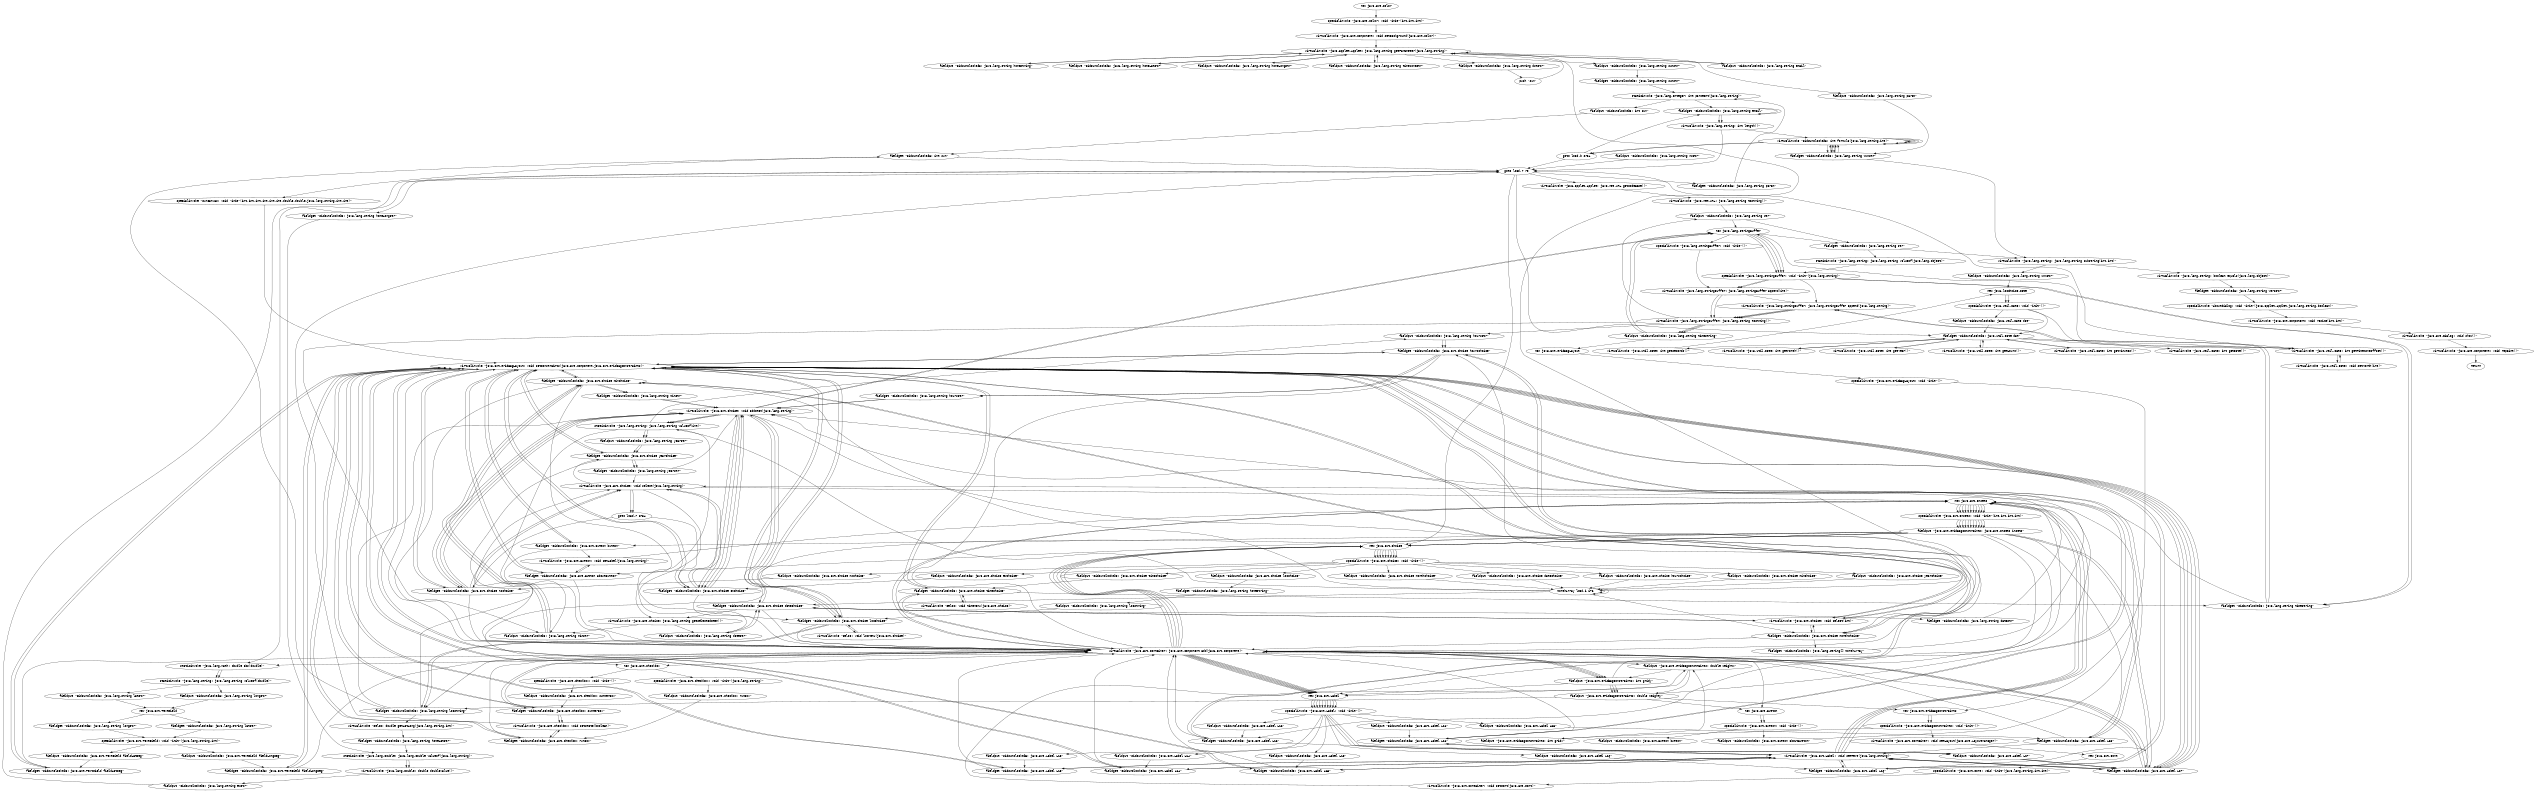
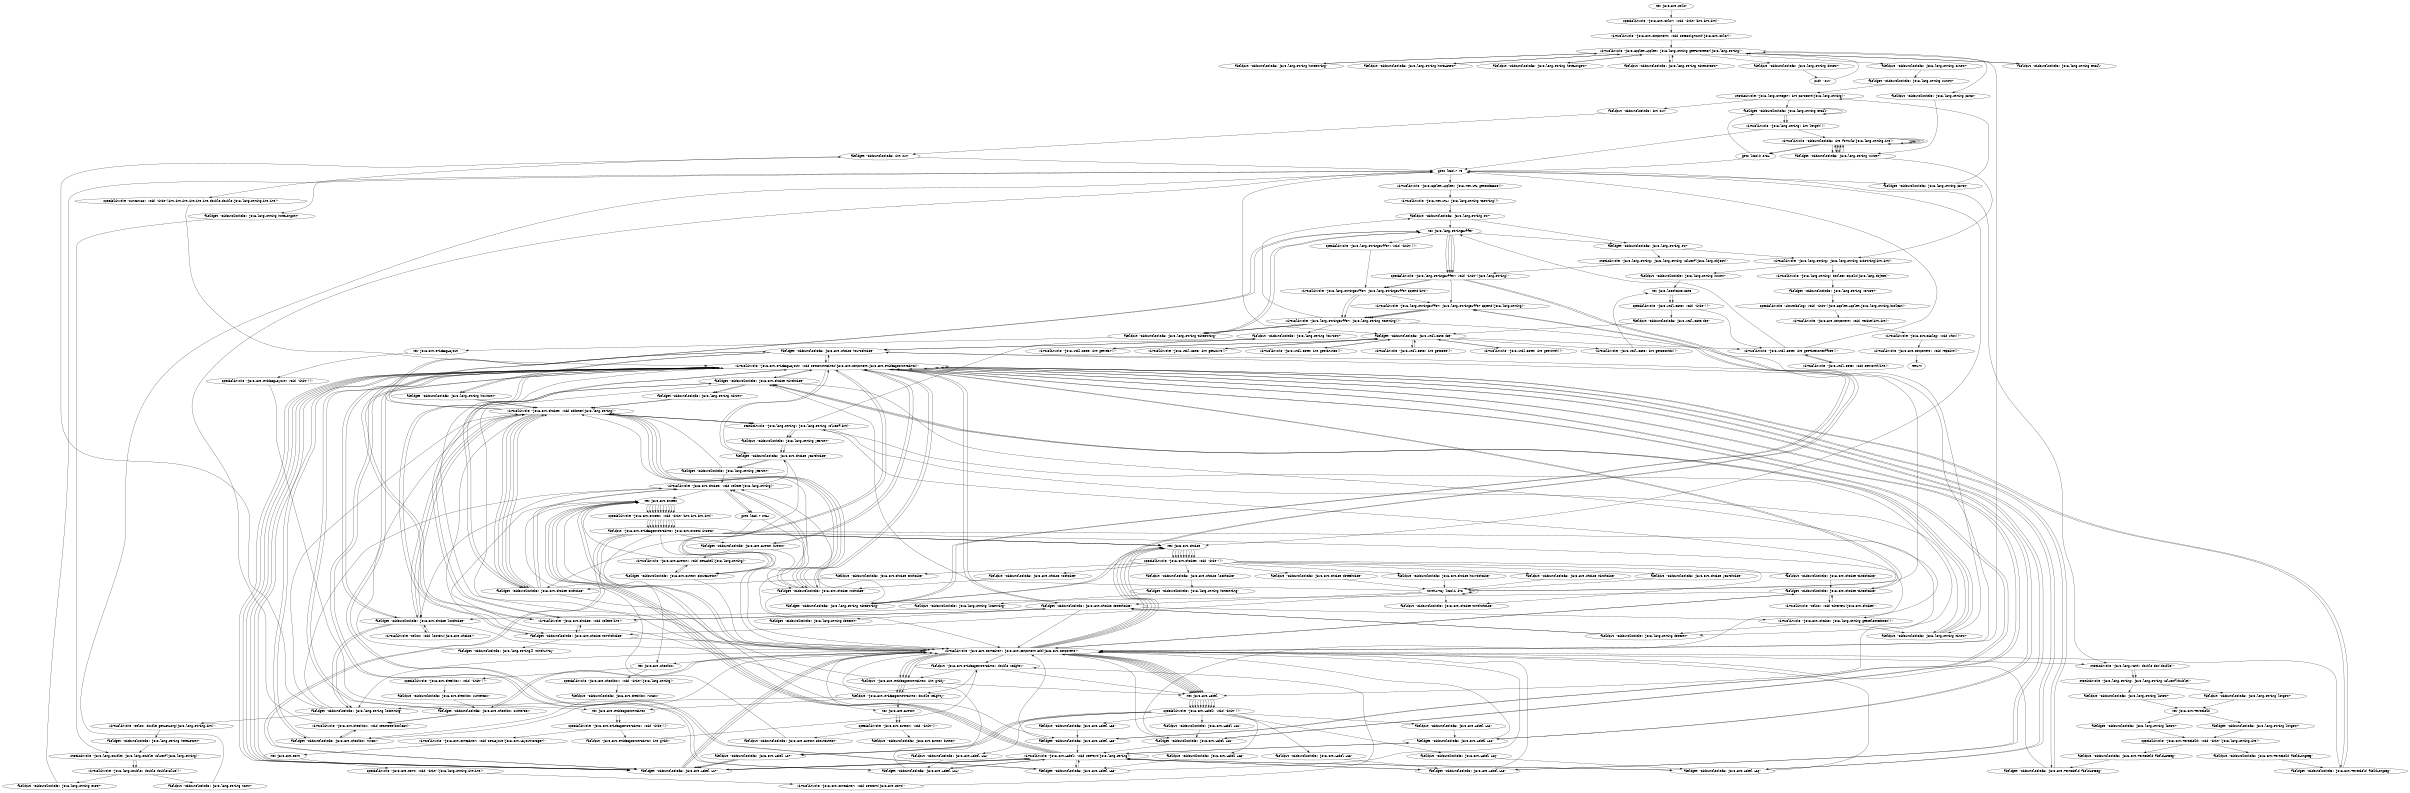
(2046, 324) -> (1415, 345)
(1489, 584) -> (1446, 598)
none -> (171, 779)
